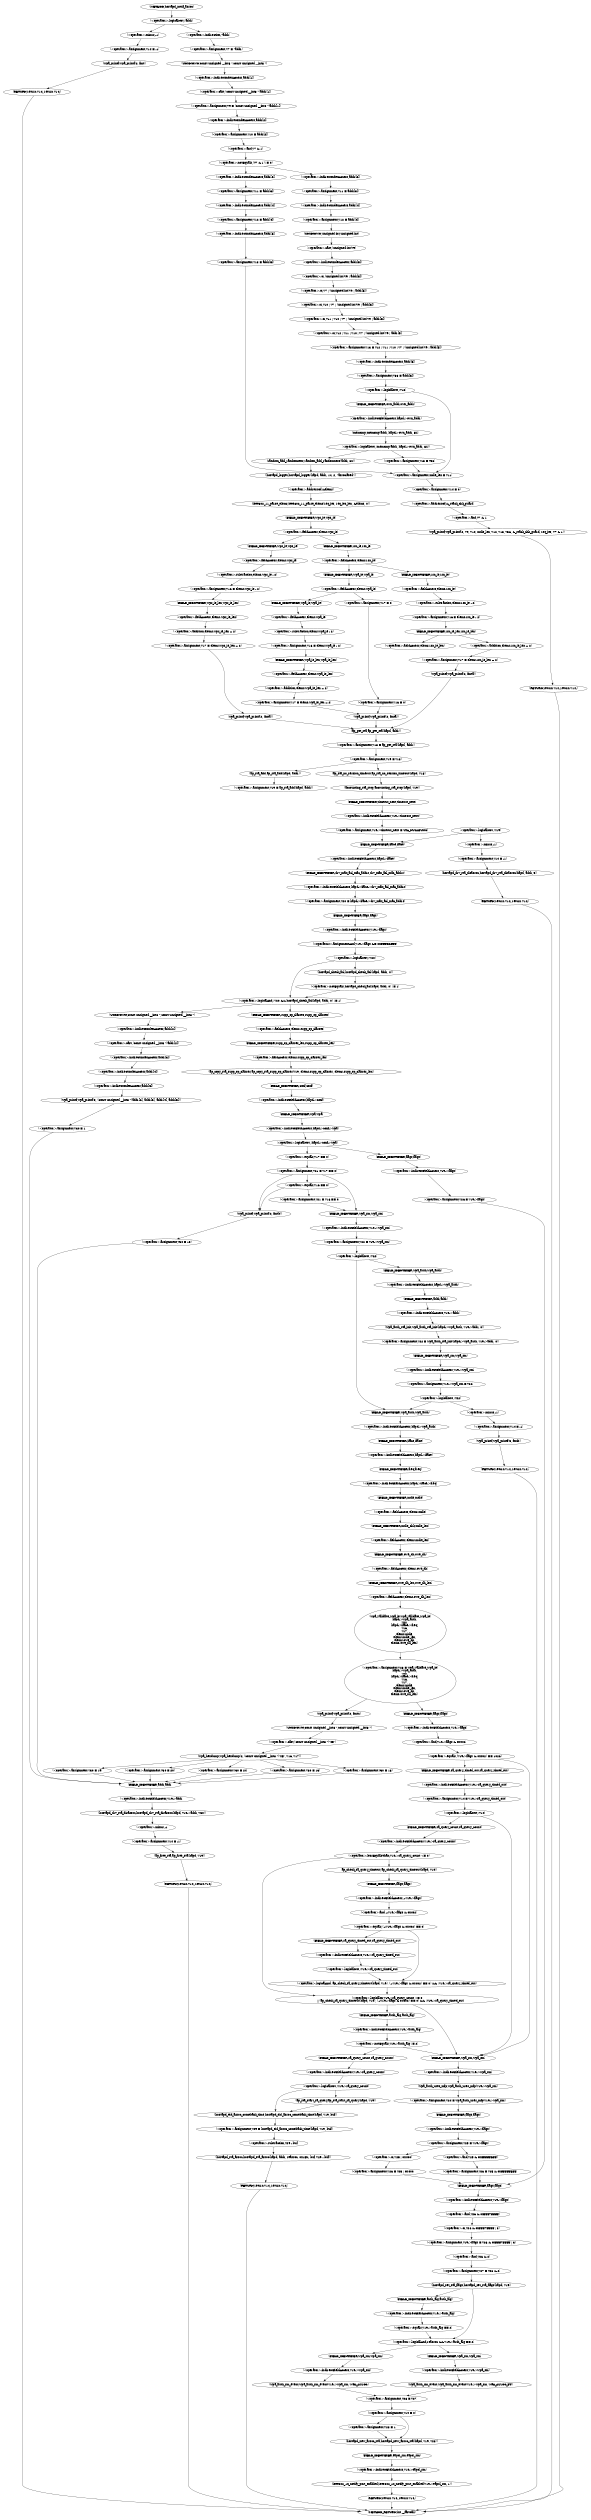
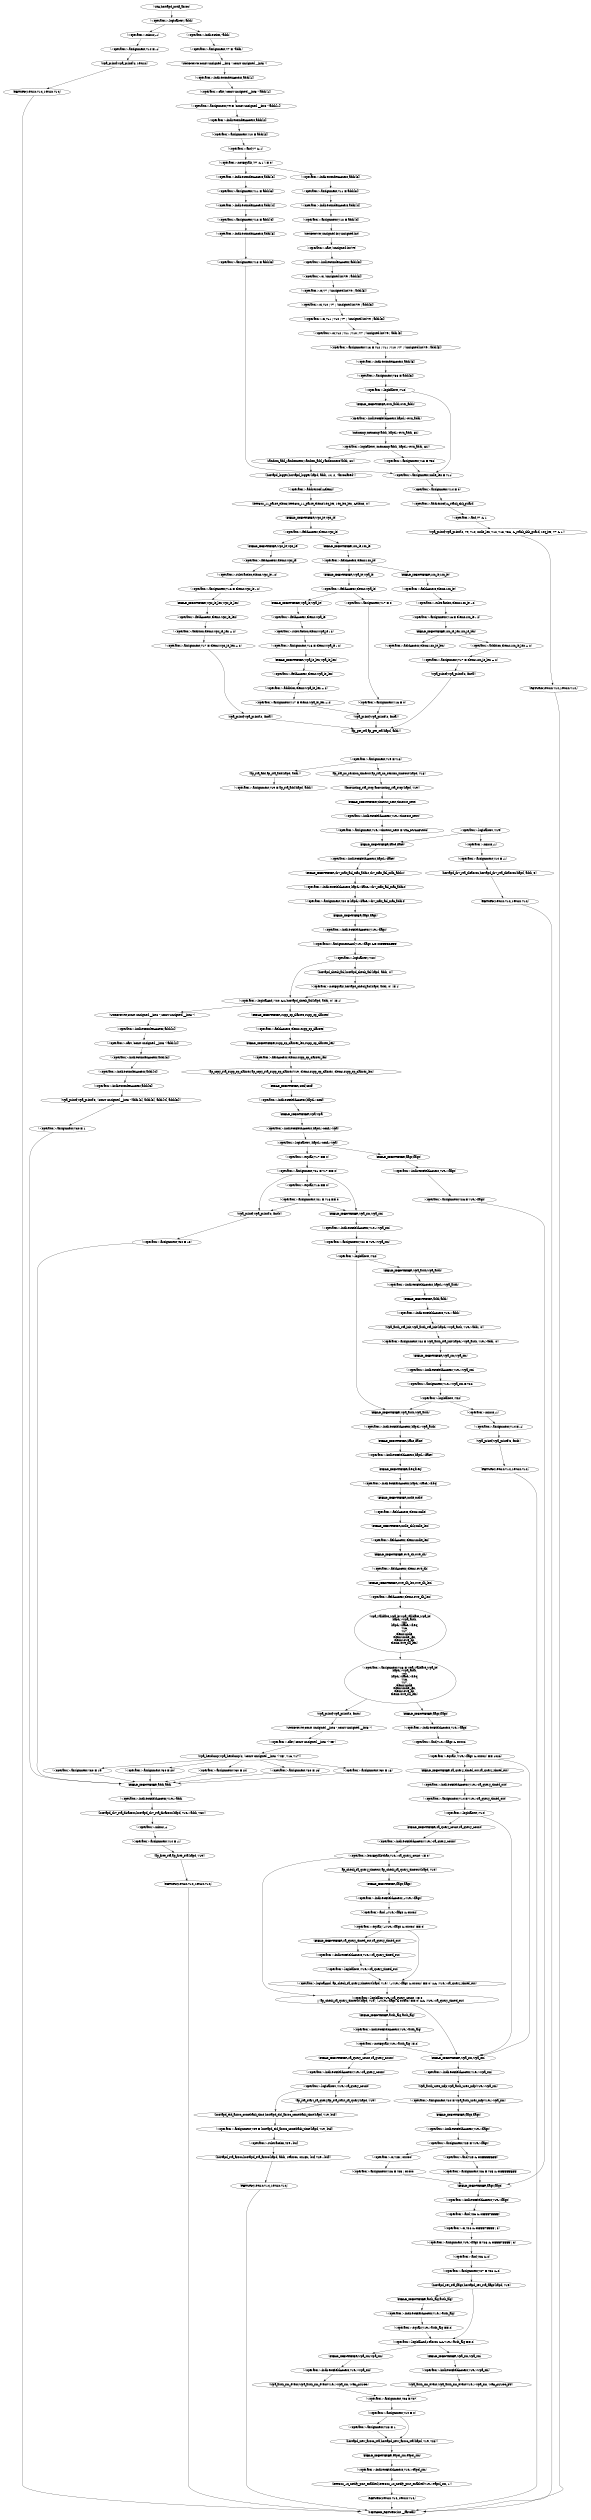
(172, 7) -> (172, 7)
(125, 64) -> (125, 64)
(376, 745) -> none
(269, 1195) -> (285, 1207)
